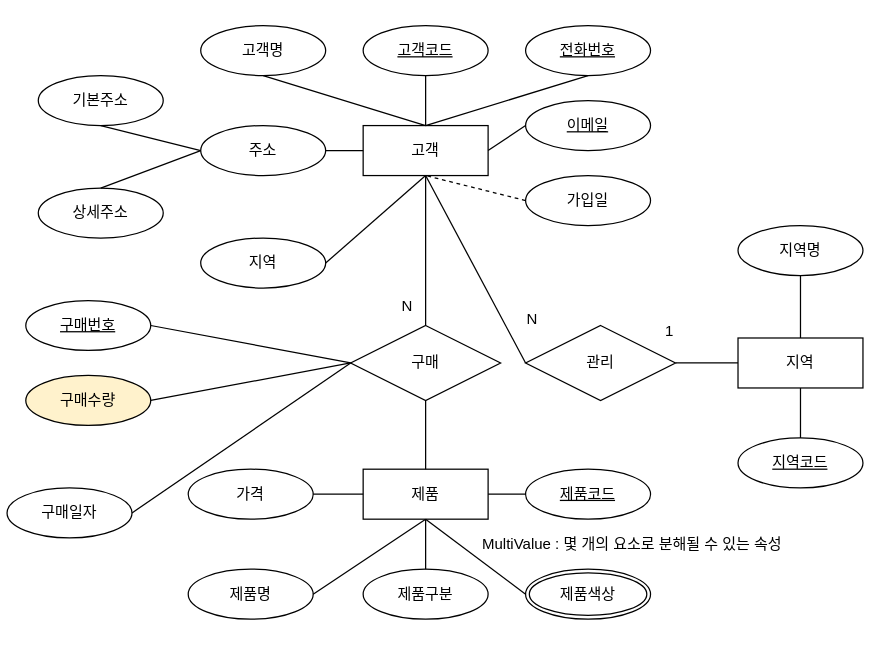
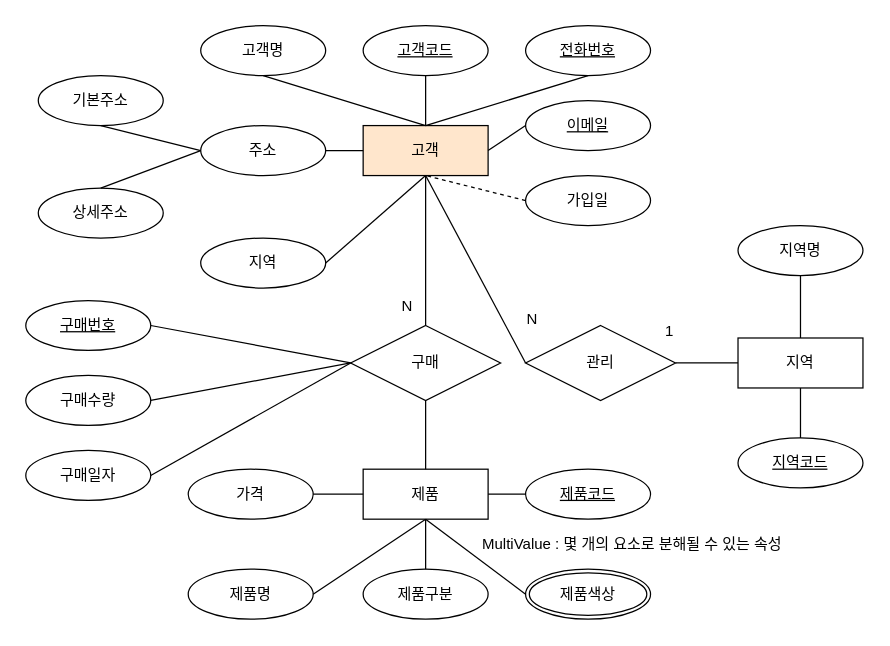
(426, 151) -> (426, 151)
(88, 401) -> (88, 401)
(69, 513) -> (88, 476)
